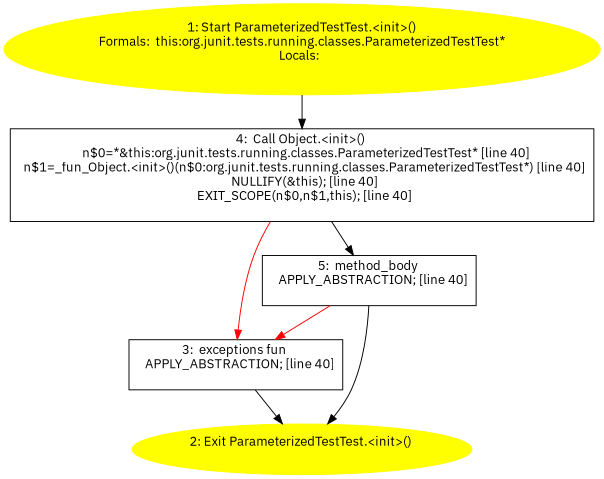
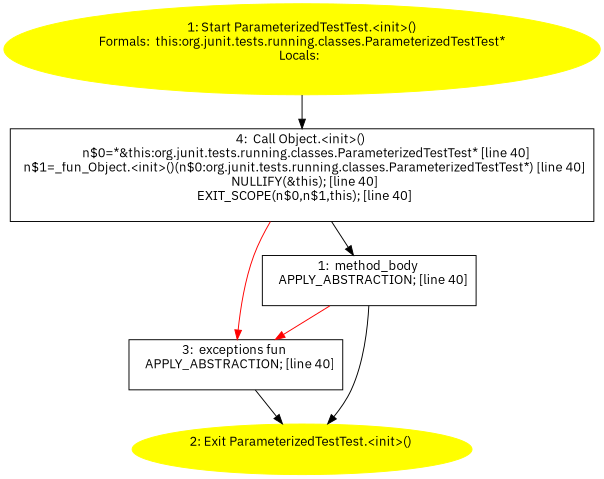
(369, 281) -> (369, 281)
